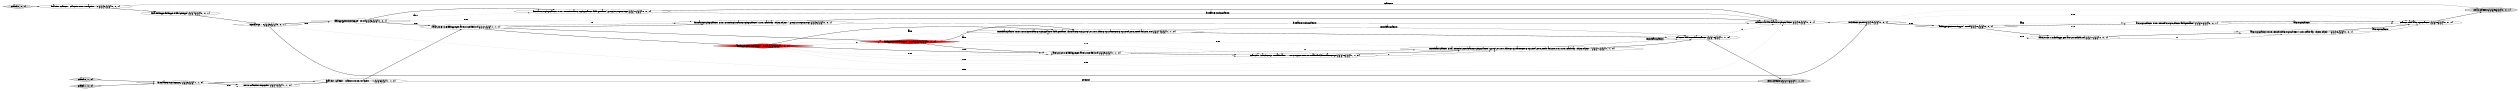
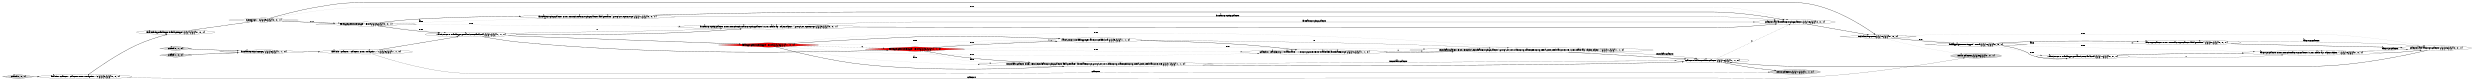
(2459, 16) -> (2080, 66)
(267, 85) -> none
